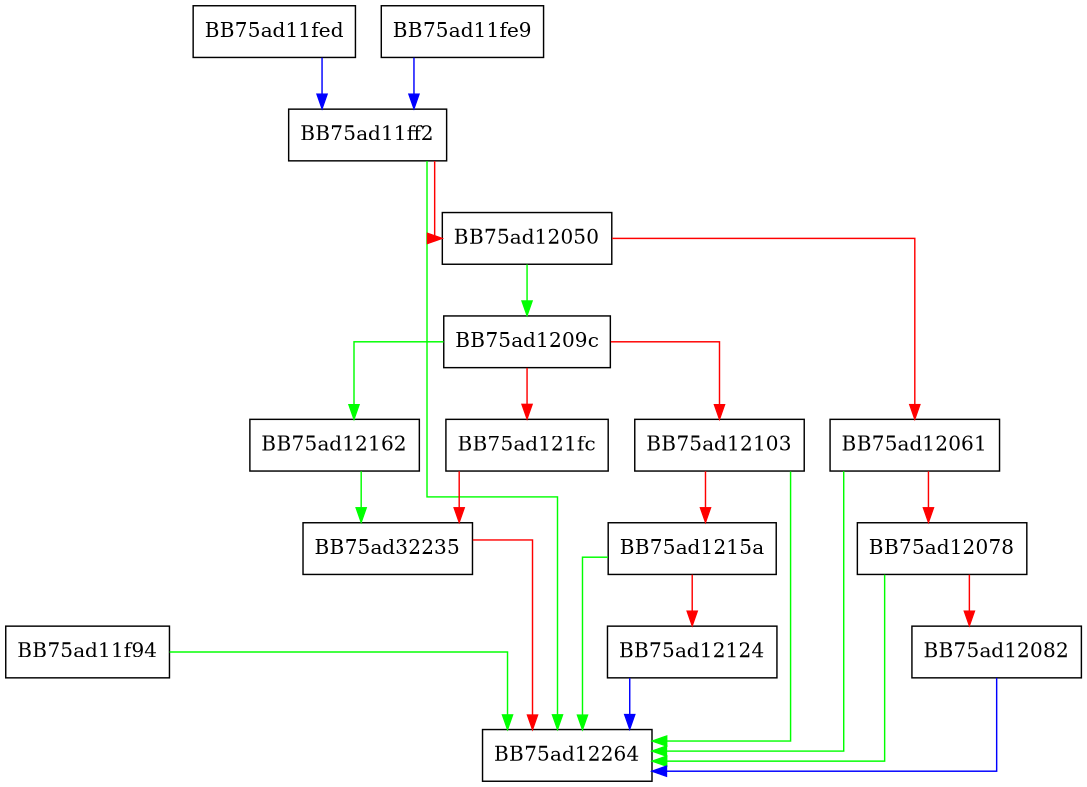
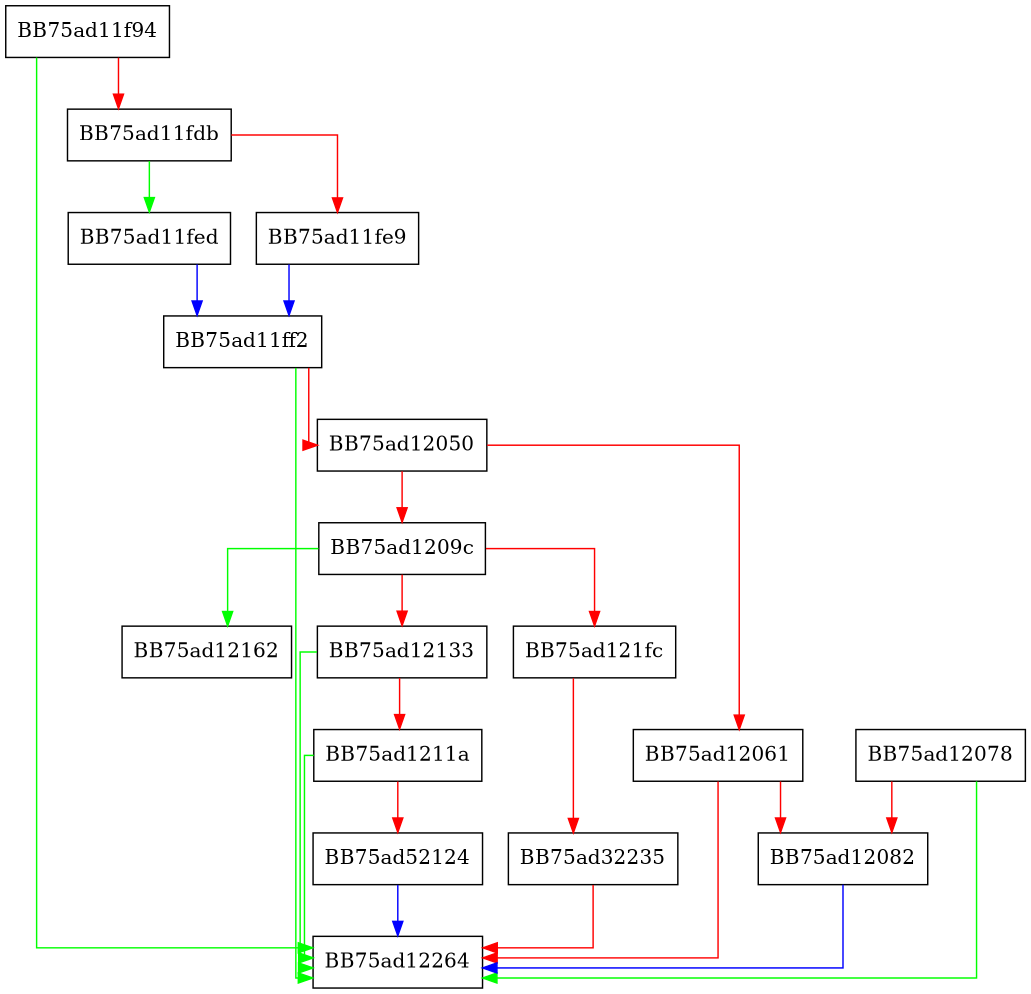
none -> (149, 135)
(527, 283) -> (402, 490)
(719, 445) -> (402, 652)
(361, 490) -> none
(928, 490) -> (781, 800)
(692, 549) -> (398, 755)
(692, 652) -> (398, 859)
(844, 700) -> (696, 958)
